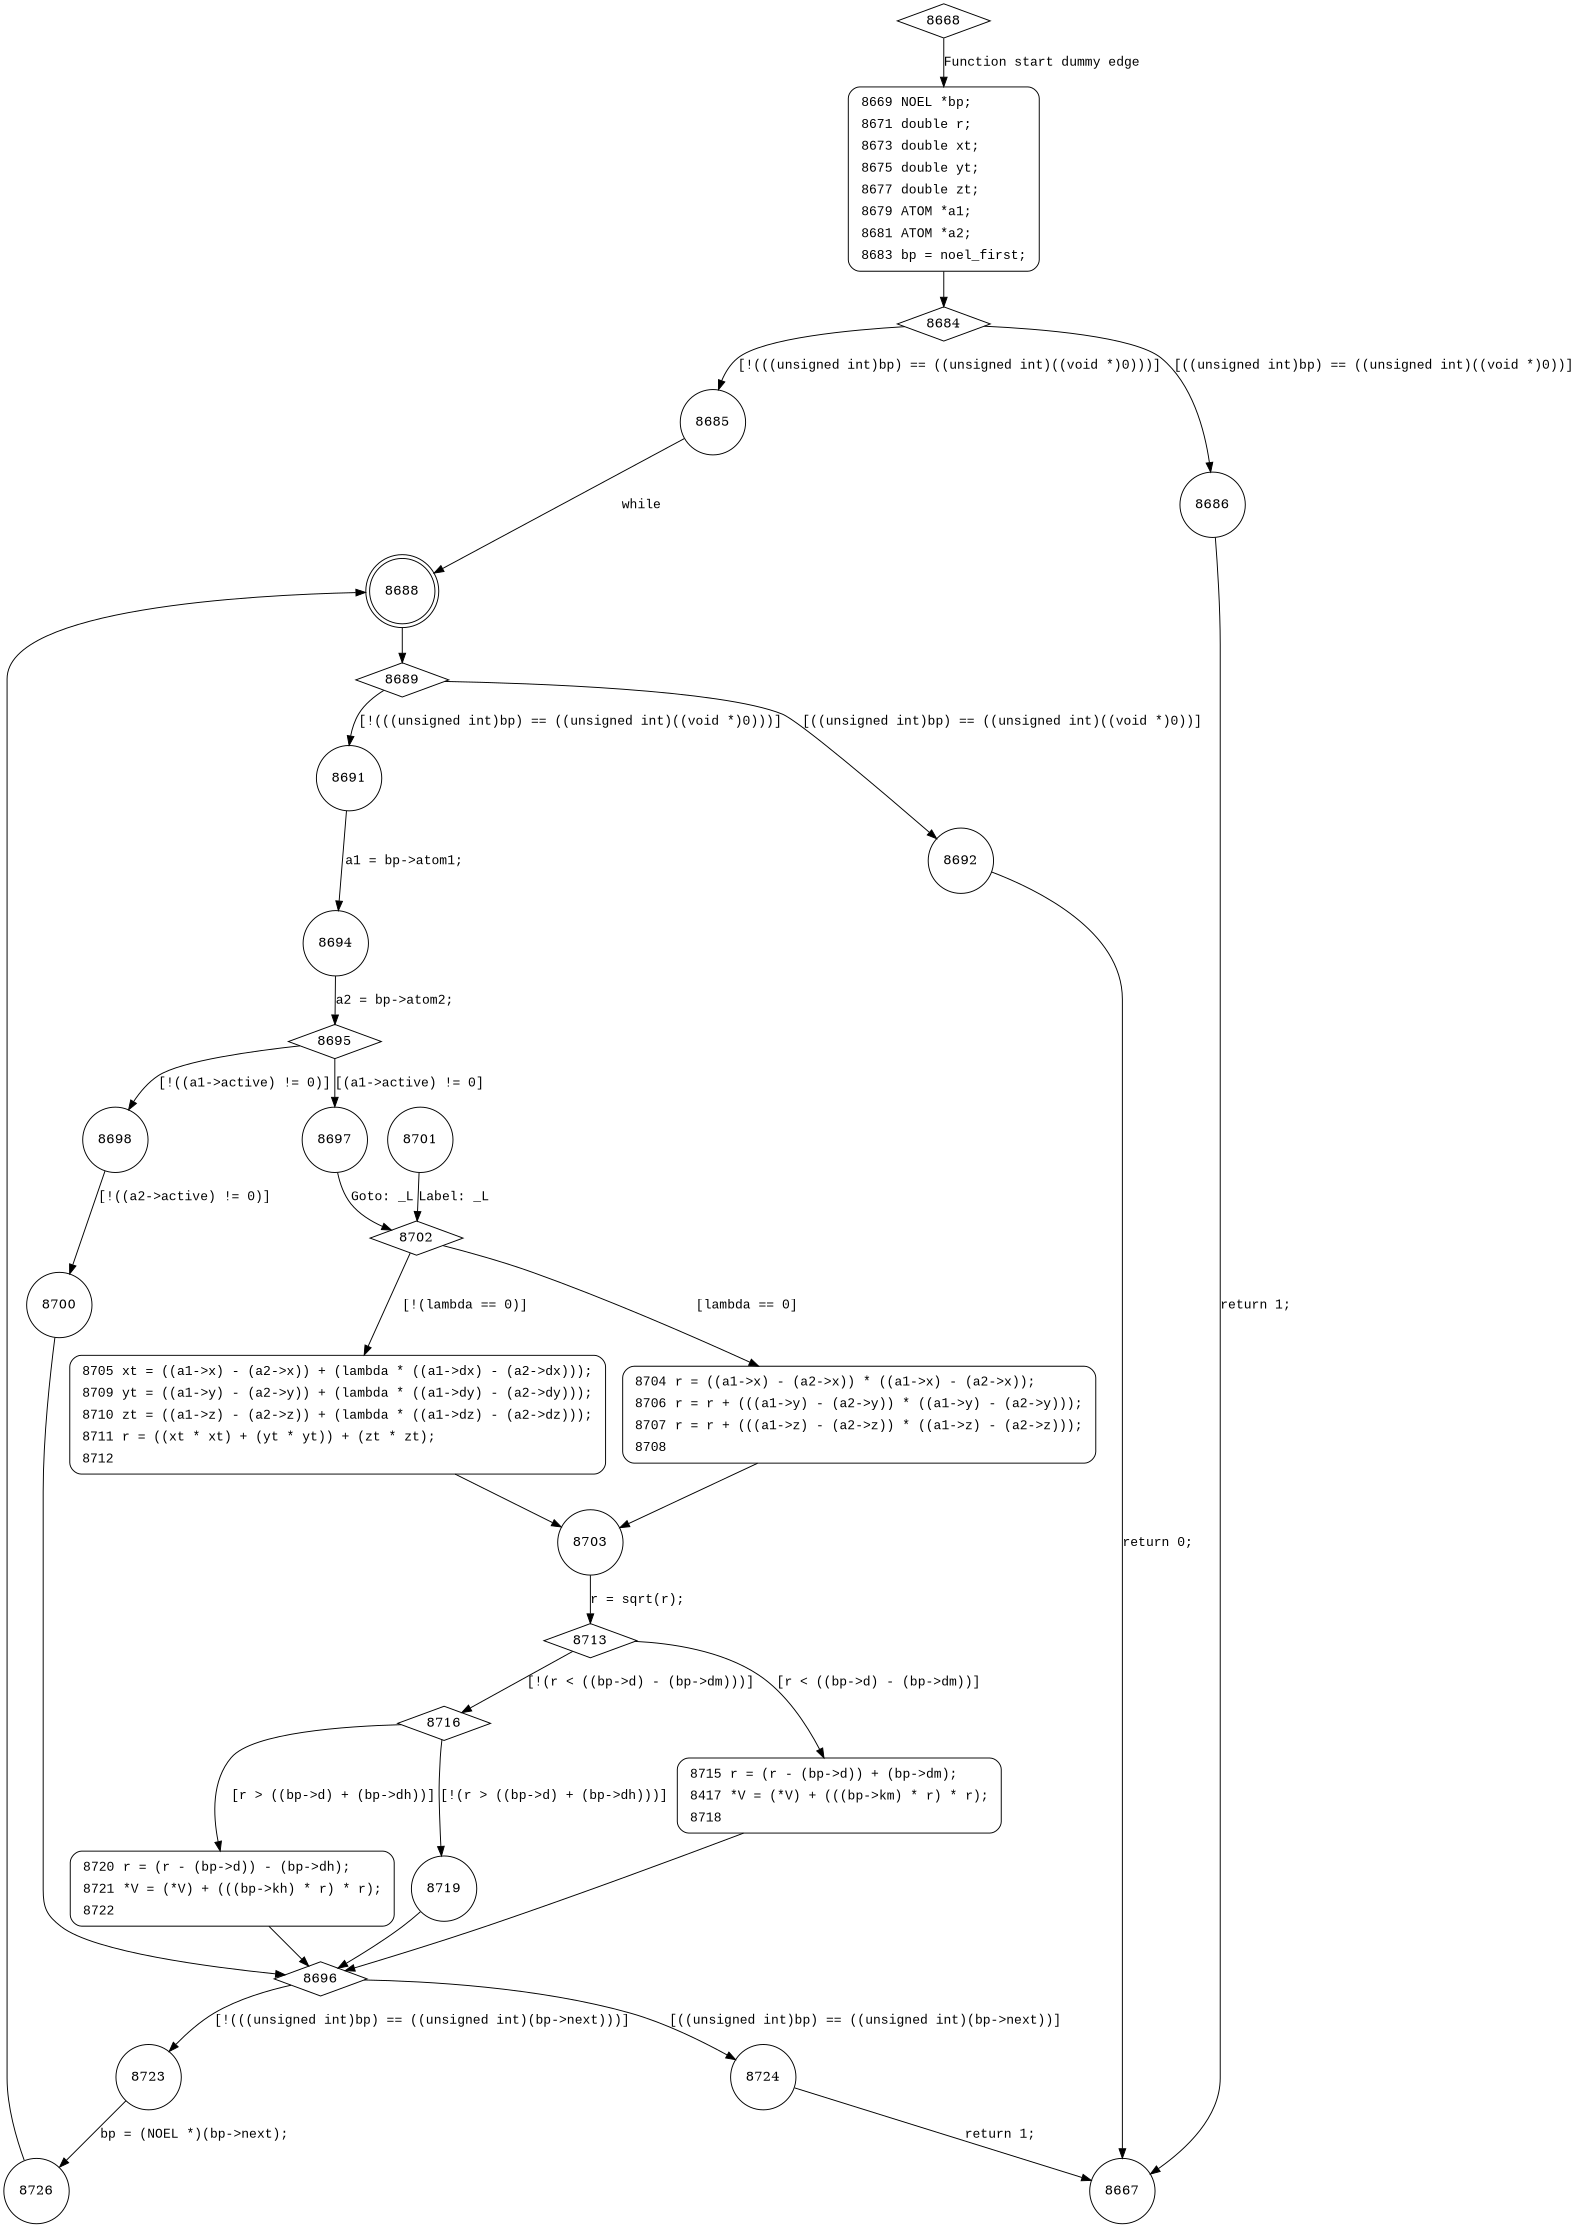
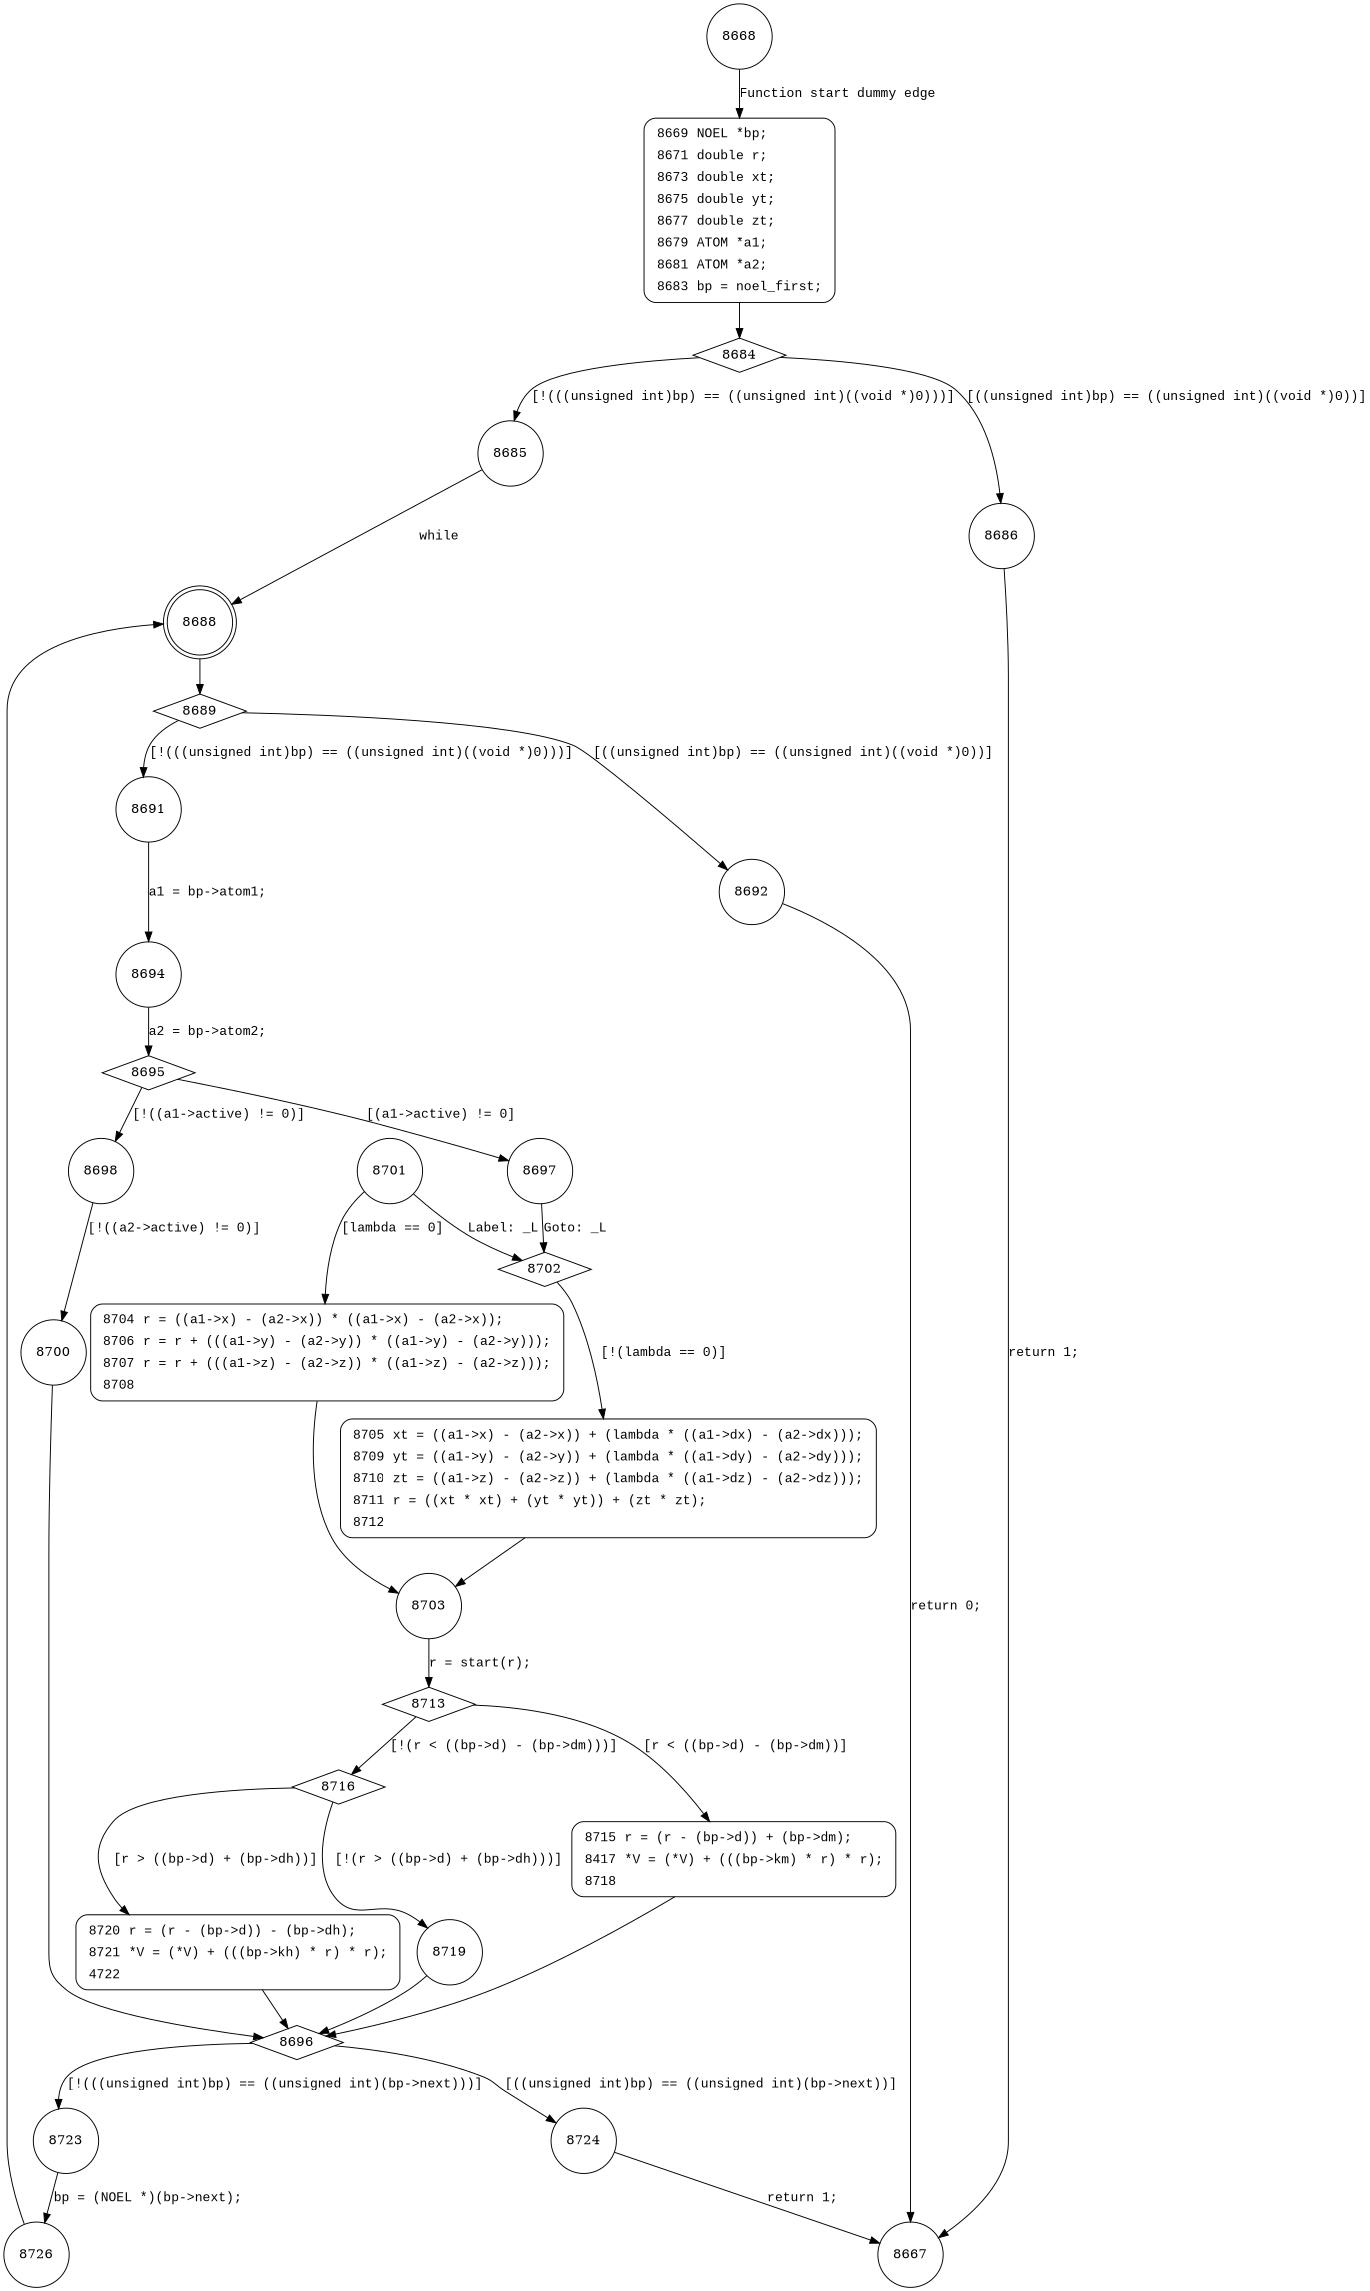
(944, 21) -> (740, 36)
(599, 1297) -> (335, 1239)
(638, 1599) -> (480, 1663)
(99, 1910) -> (105, 1974)
